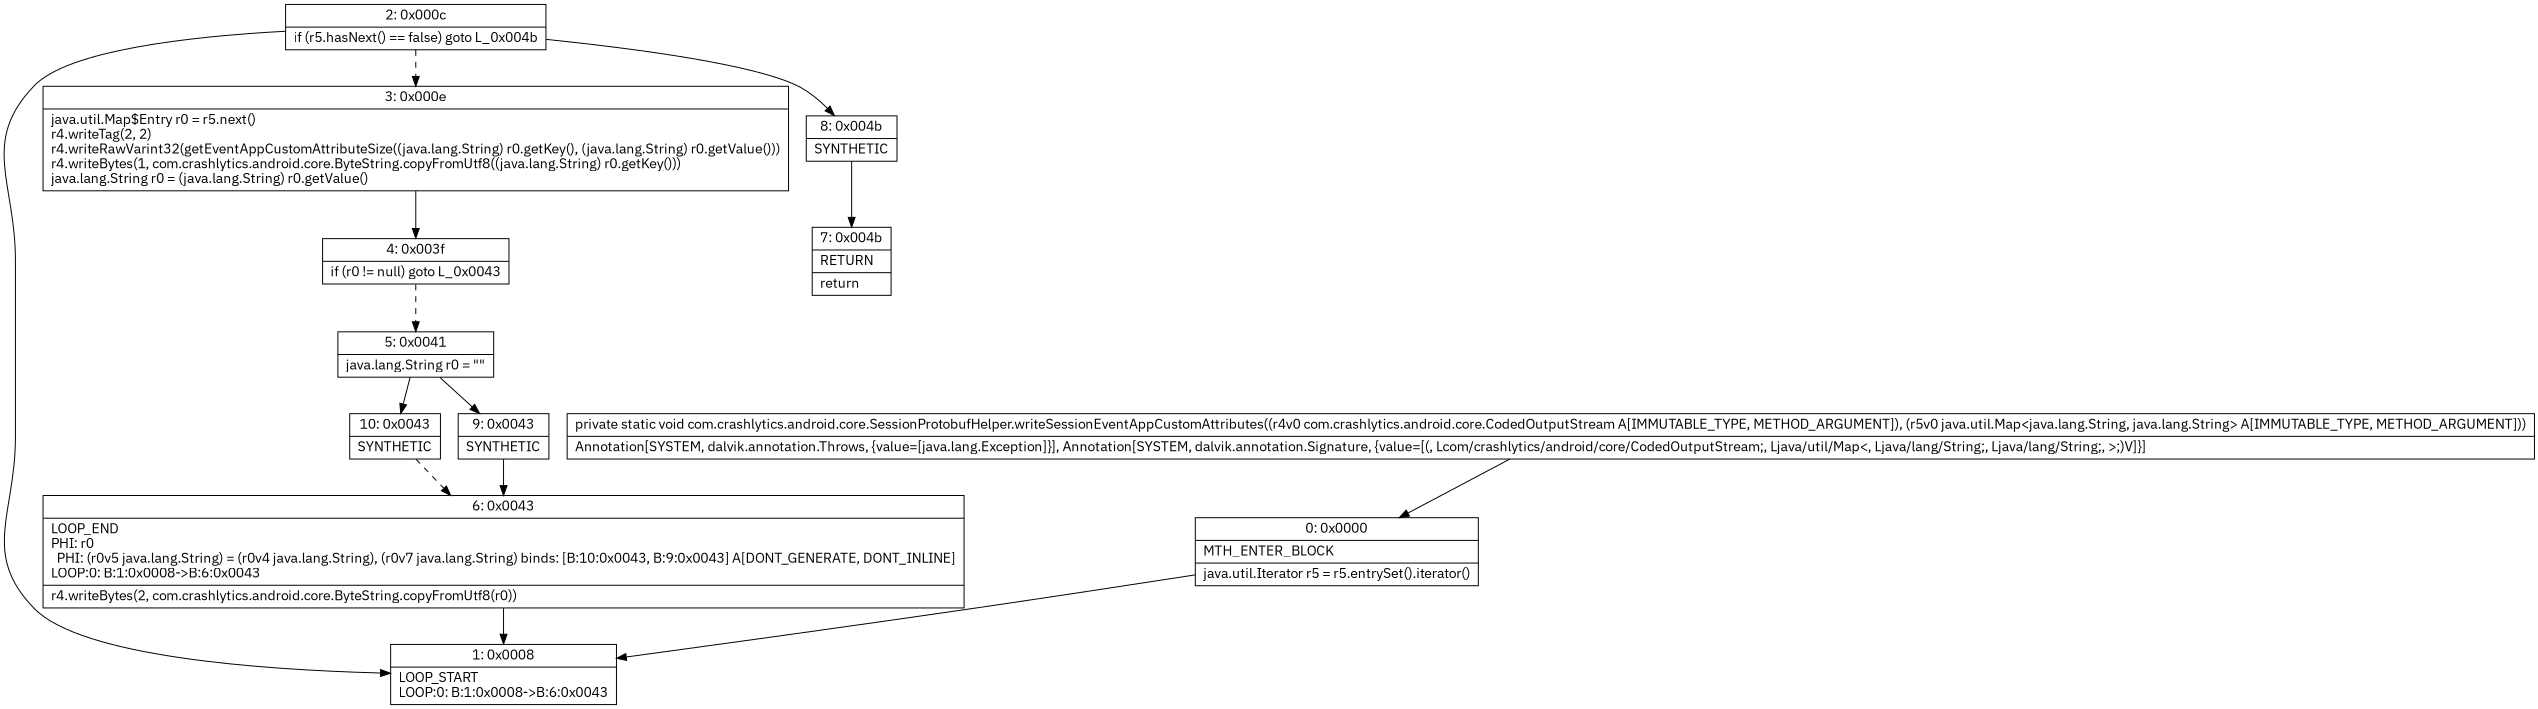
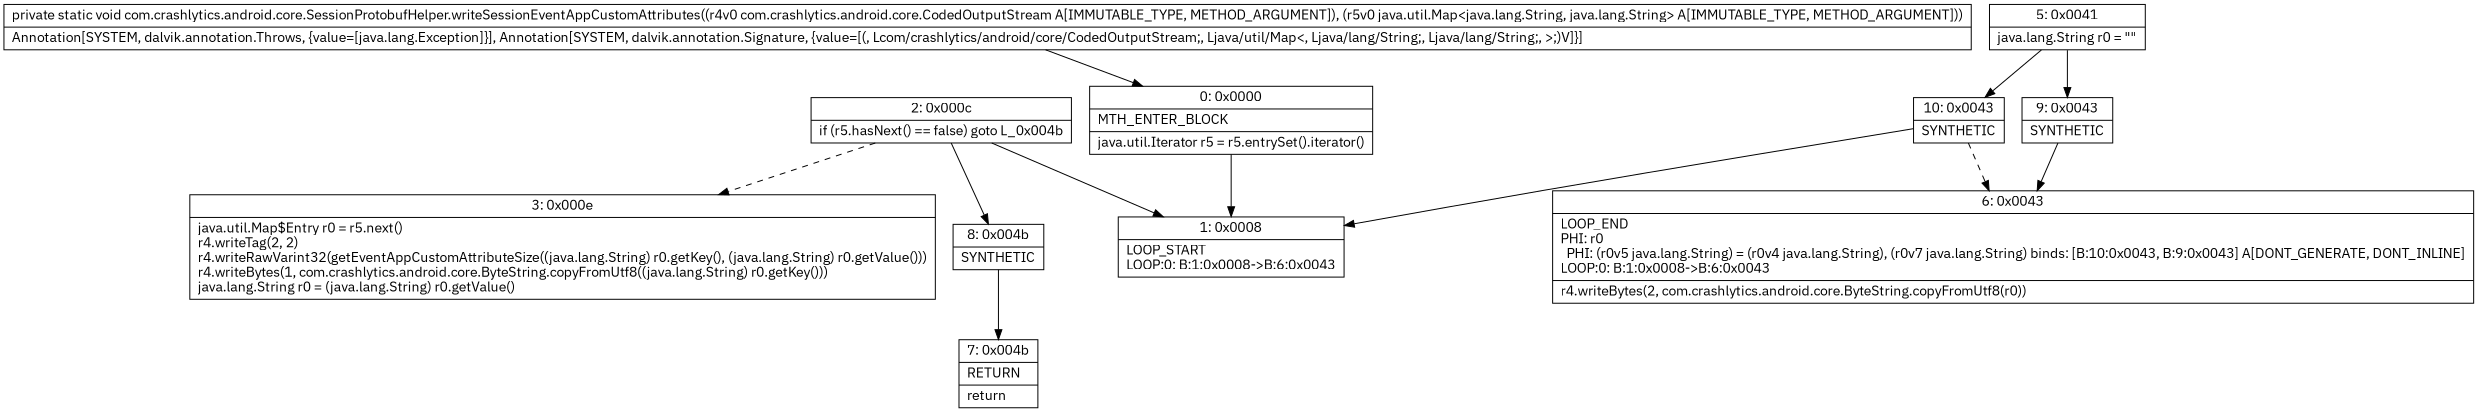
(416, 261) -> none
(504, 621) -> (1634, 175)
